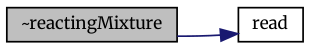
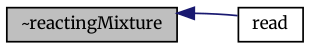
(199, 36) -> (216, 14)
